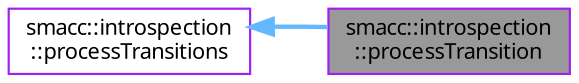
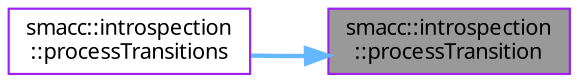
(300, 27) -> (278, 56)
